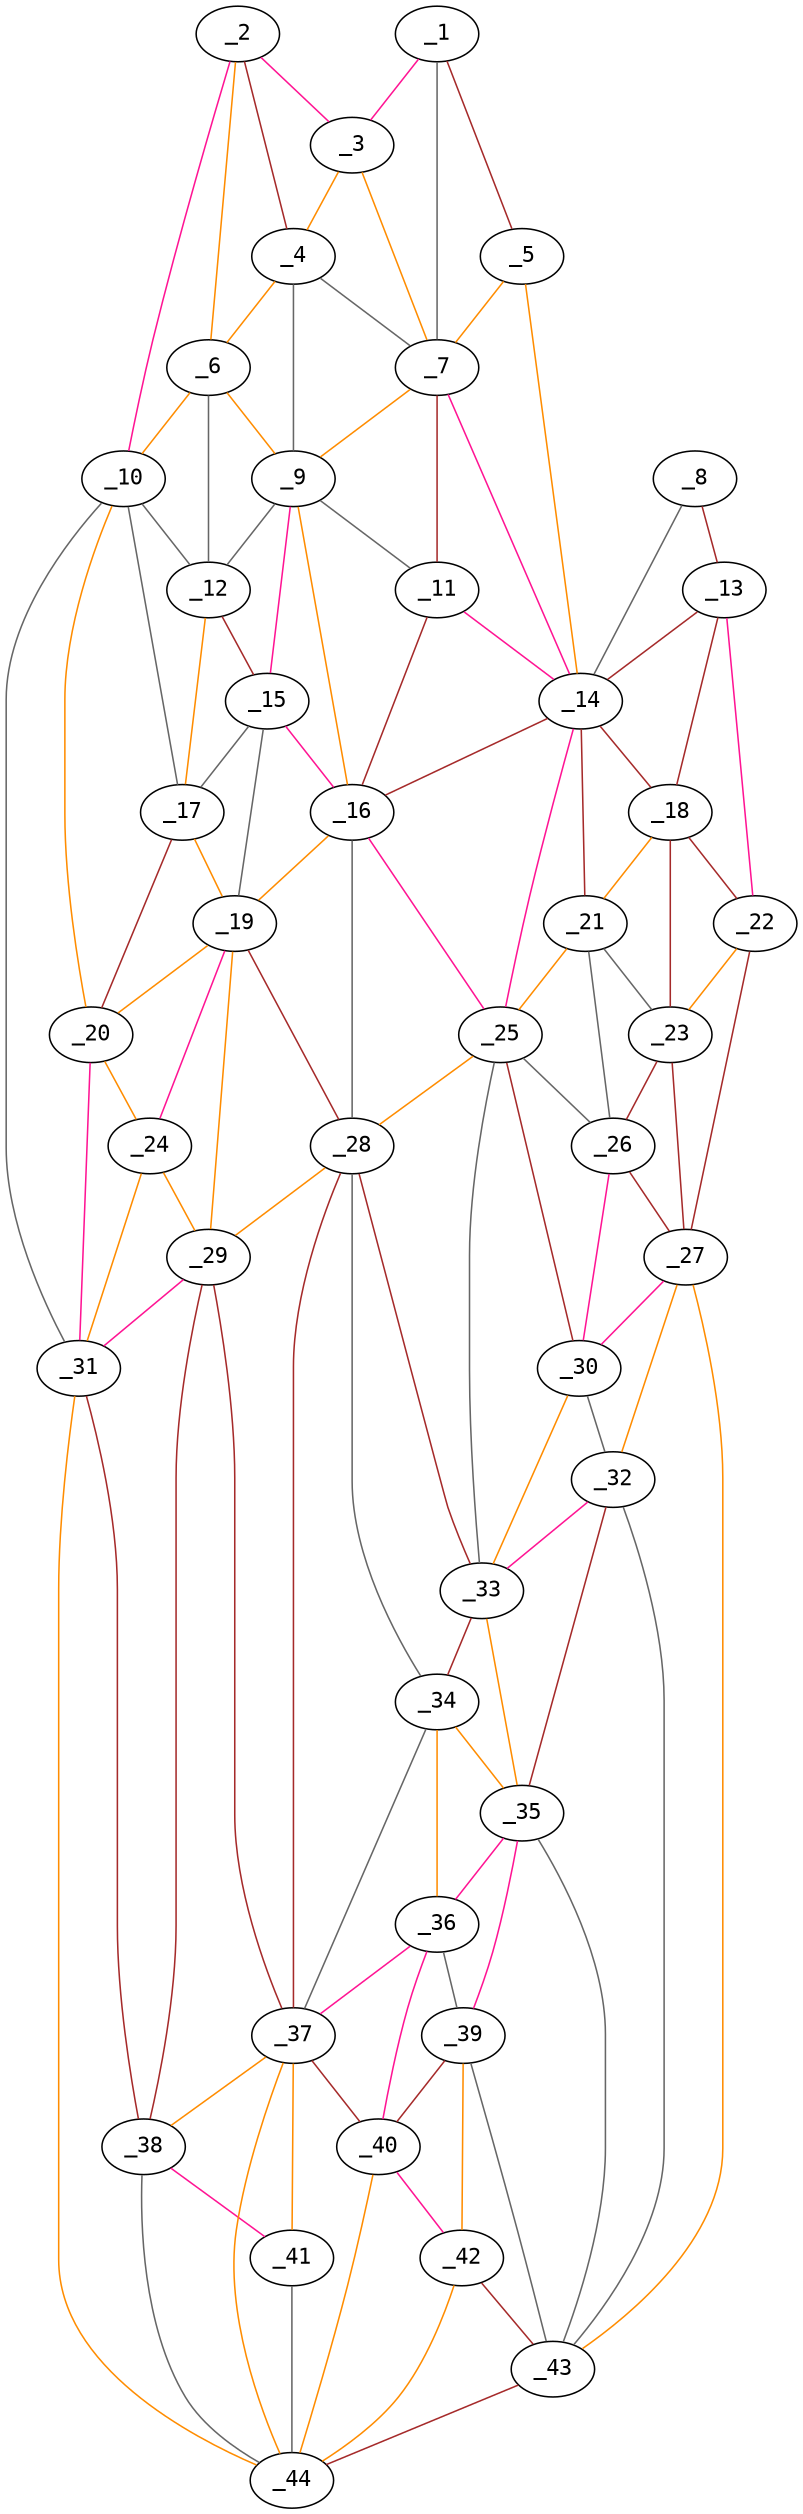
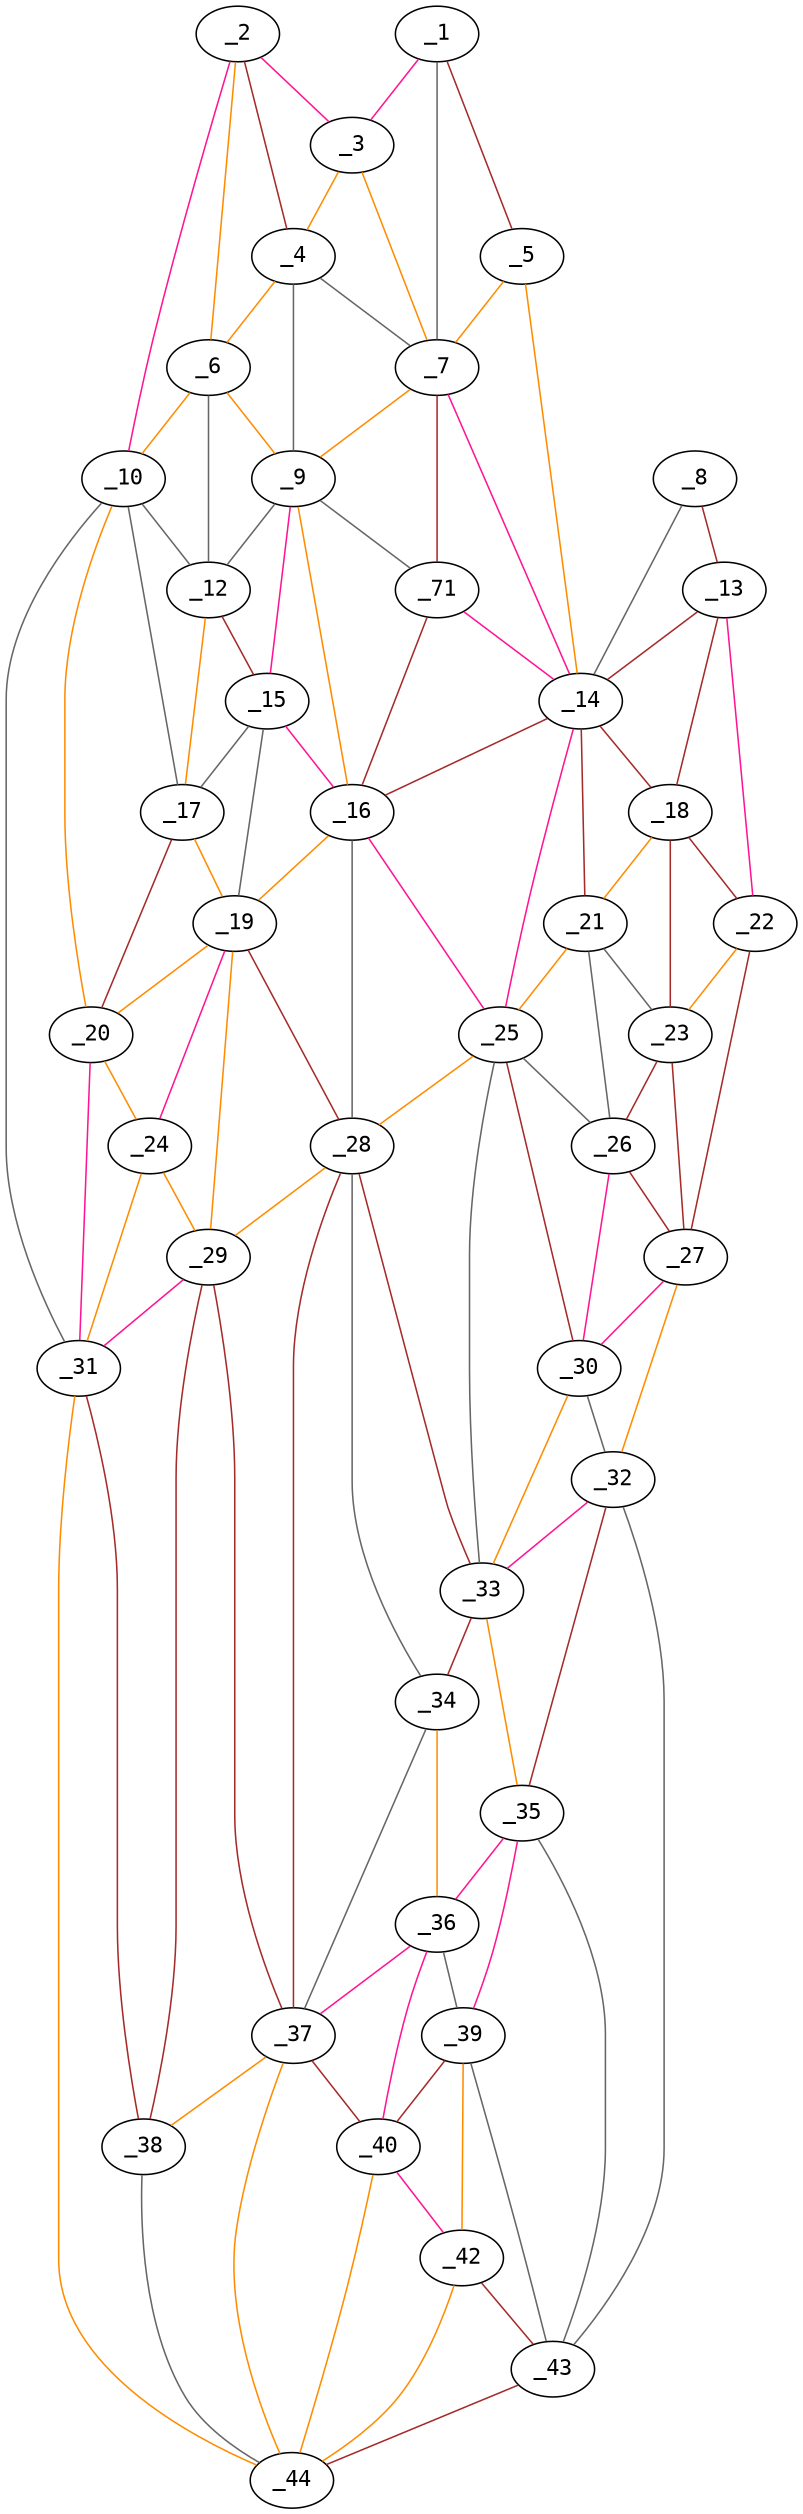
(437, 590) -> (437, 590)
(480, 1758) -> none
(723, 1842) -> none
(292, 2258) -> none
